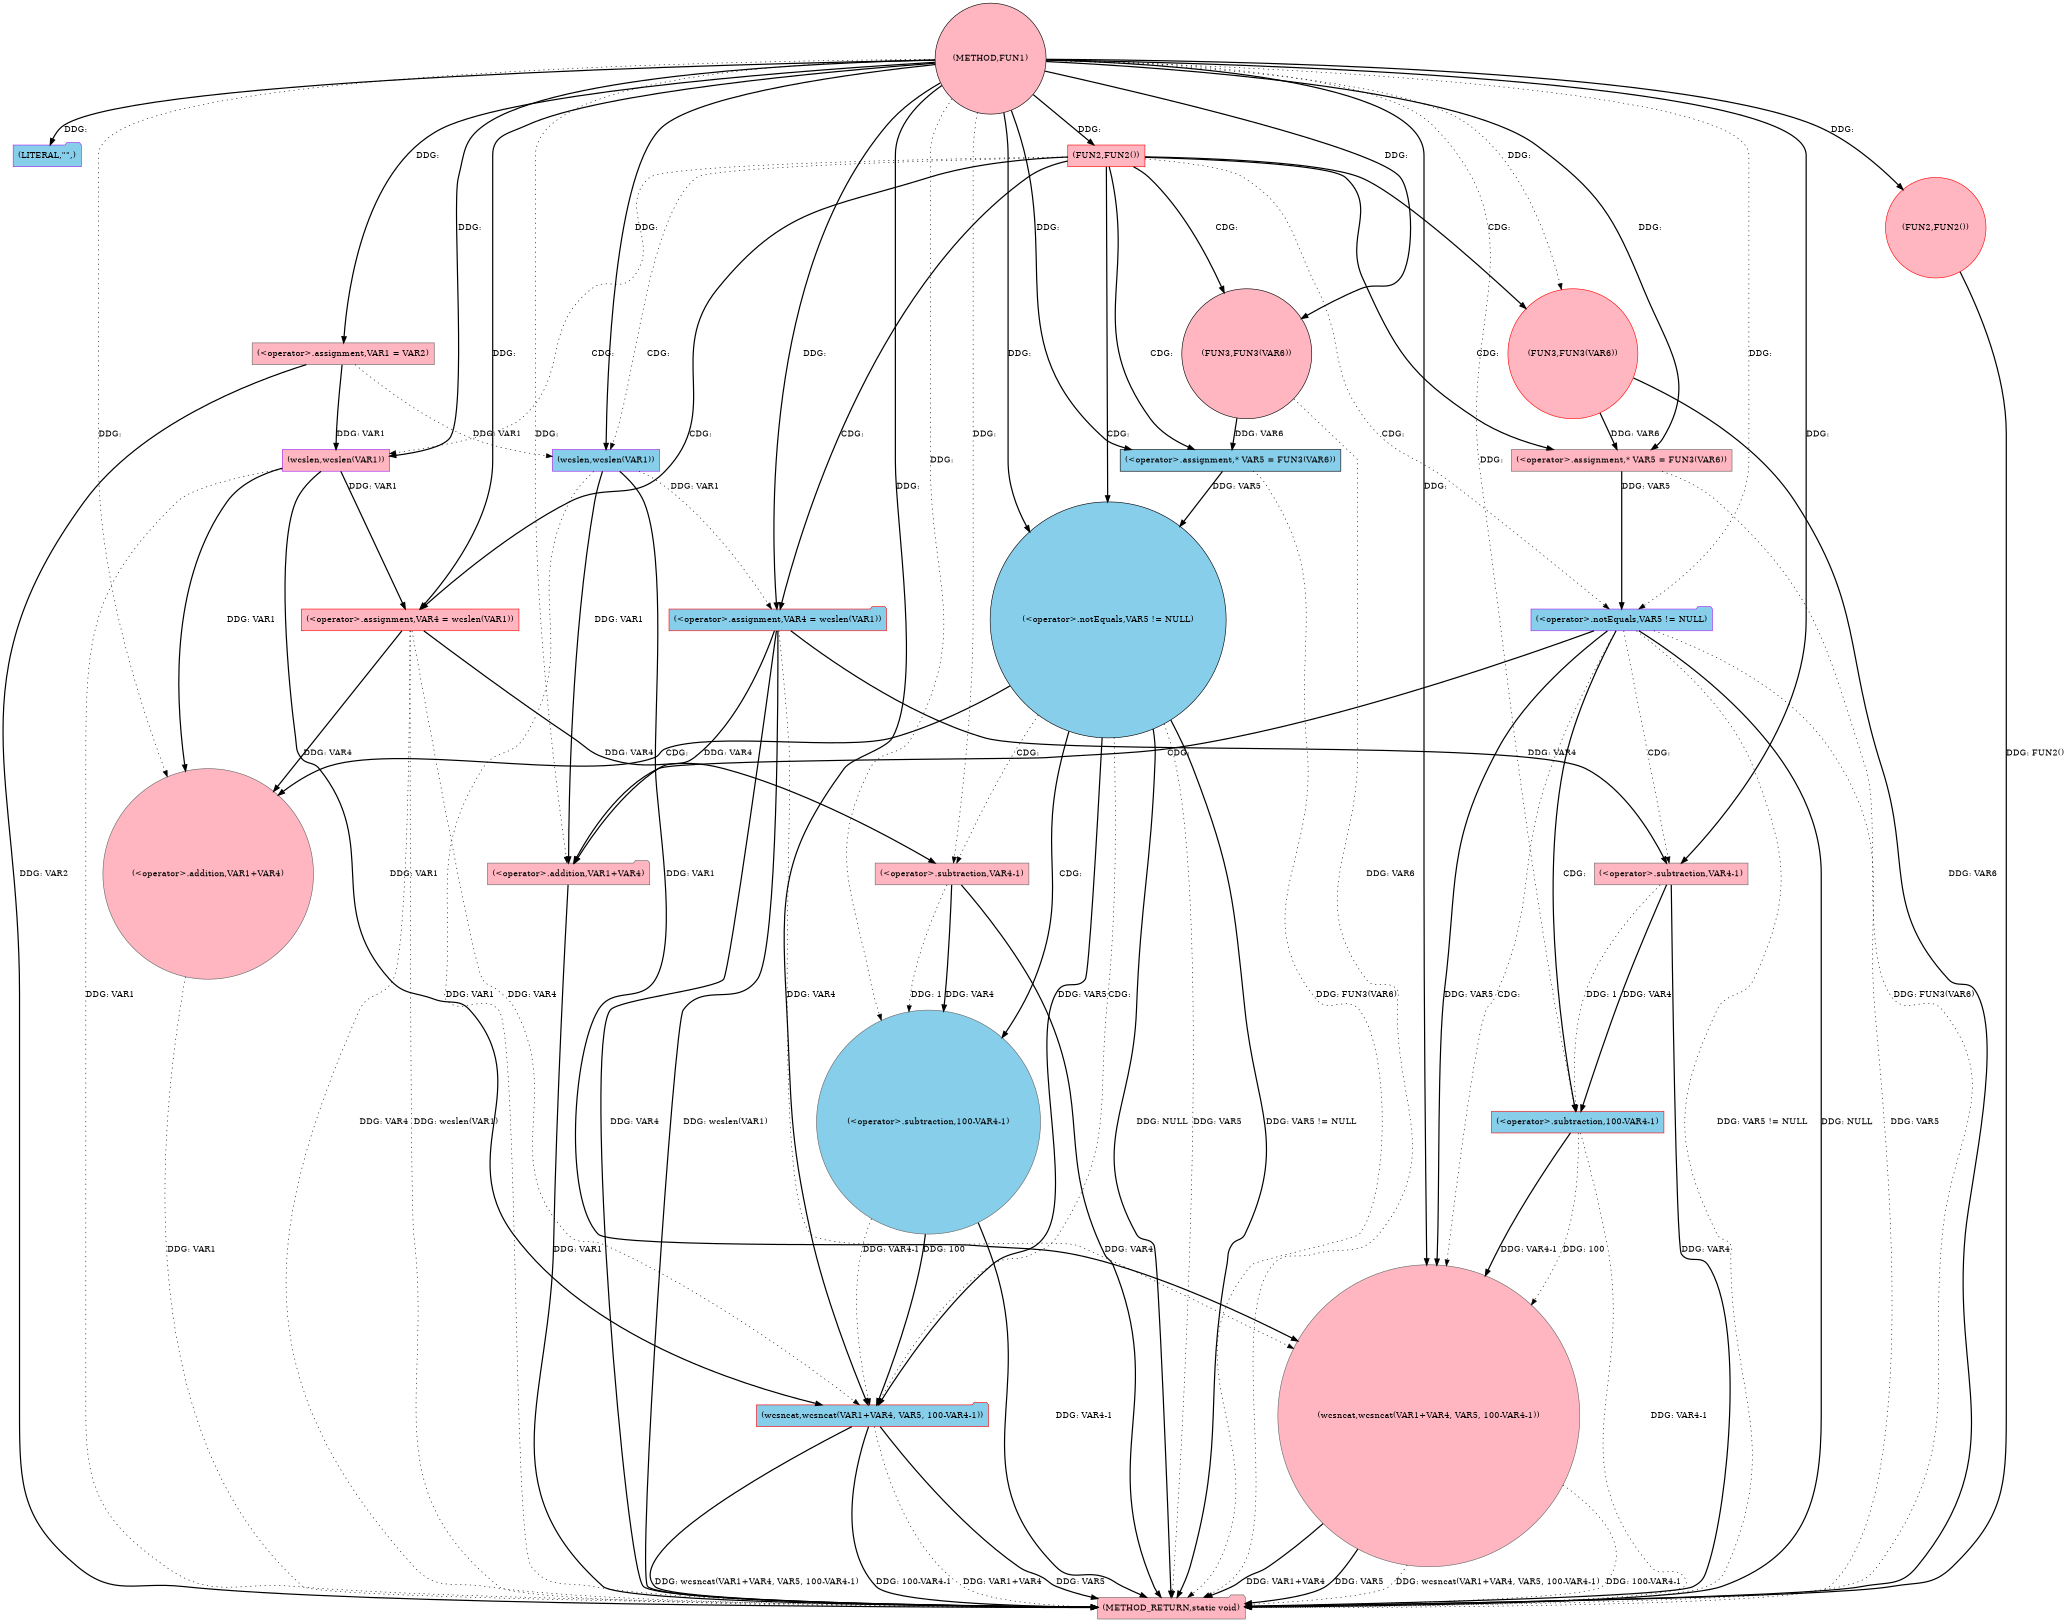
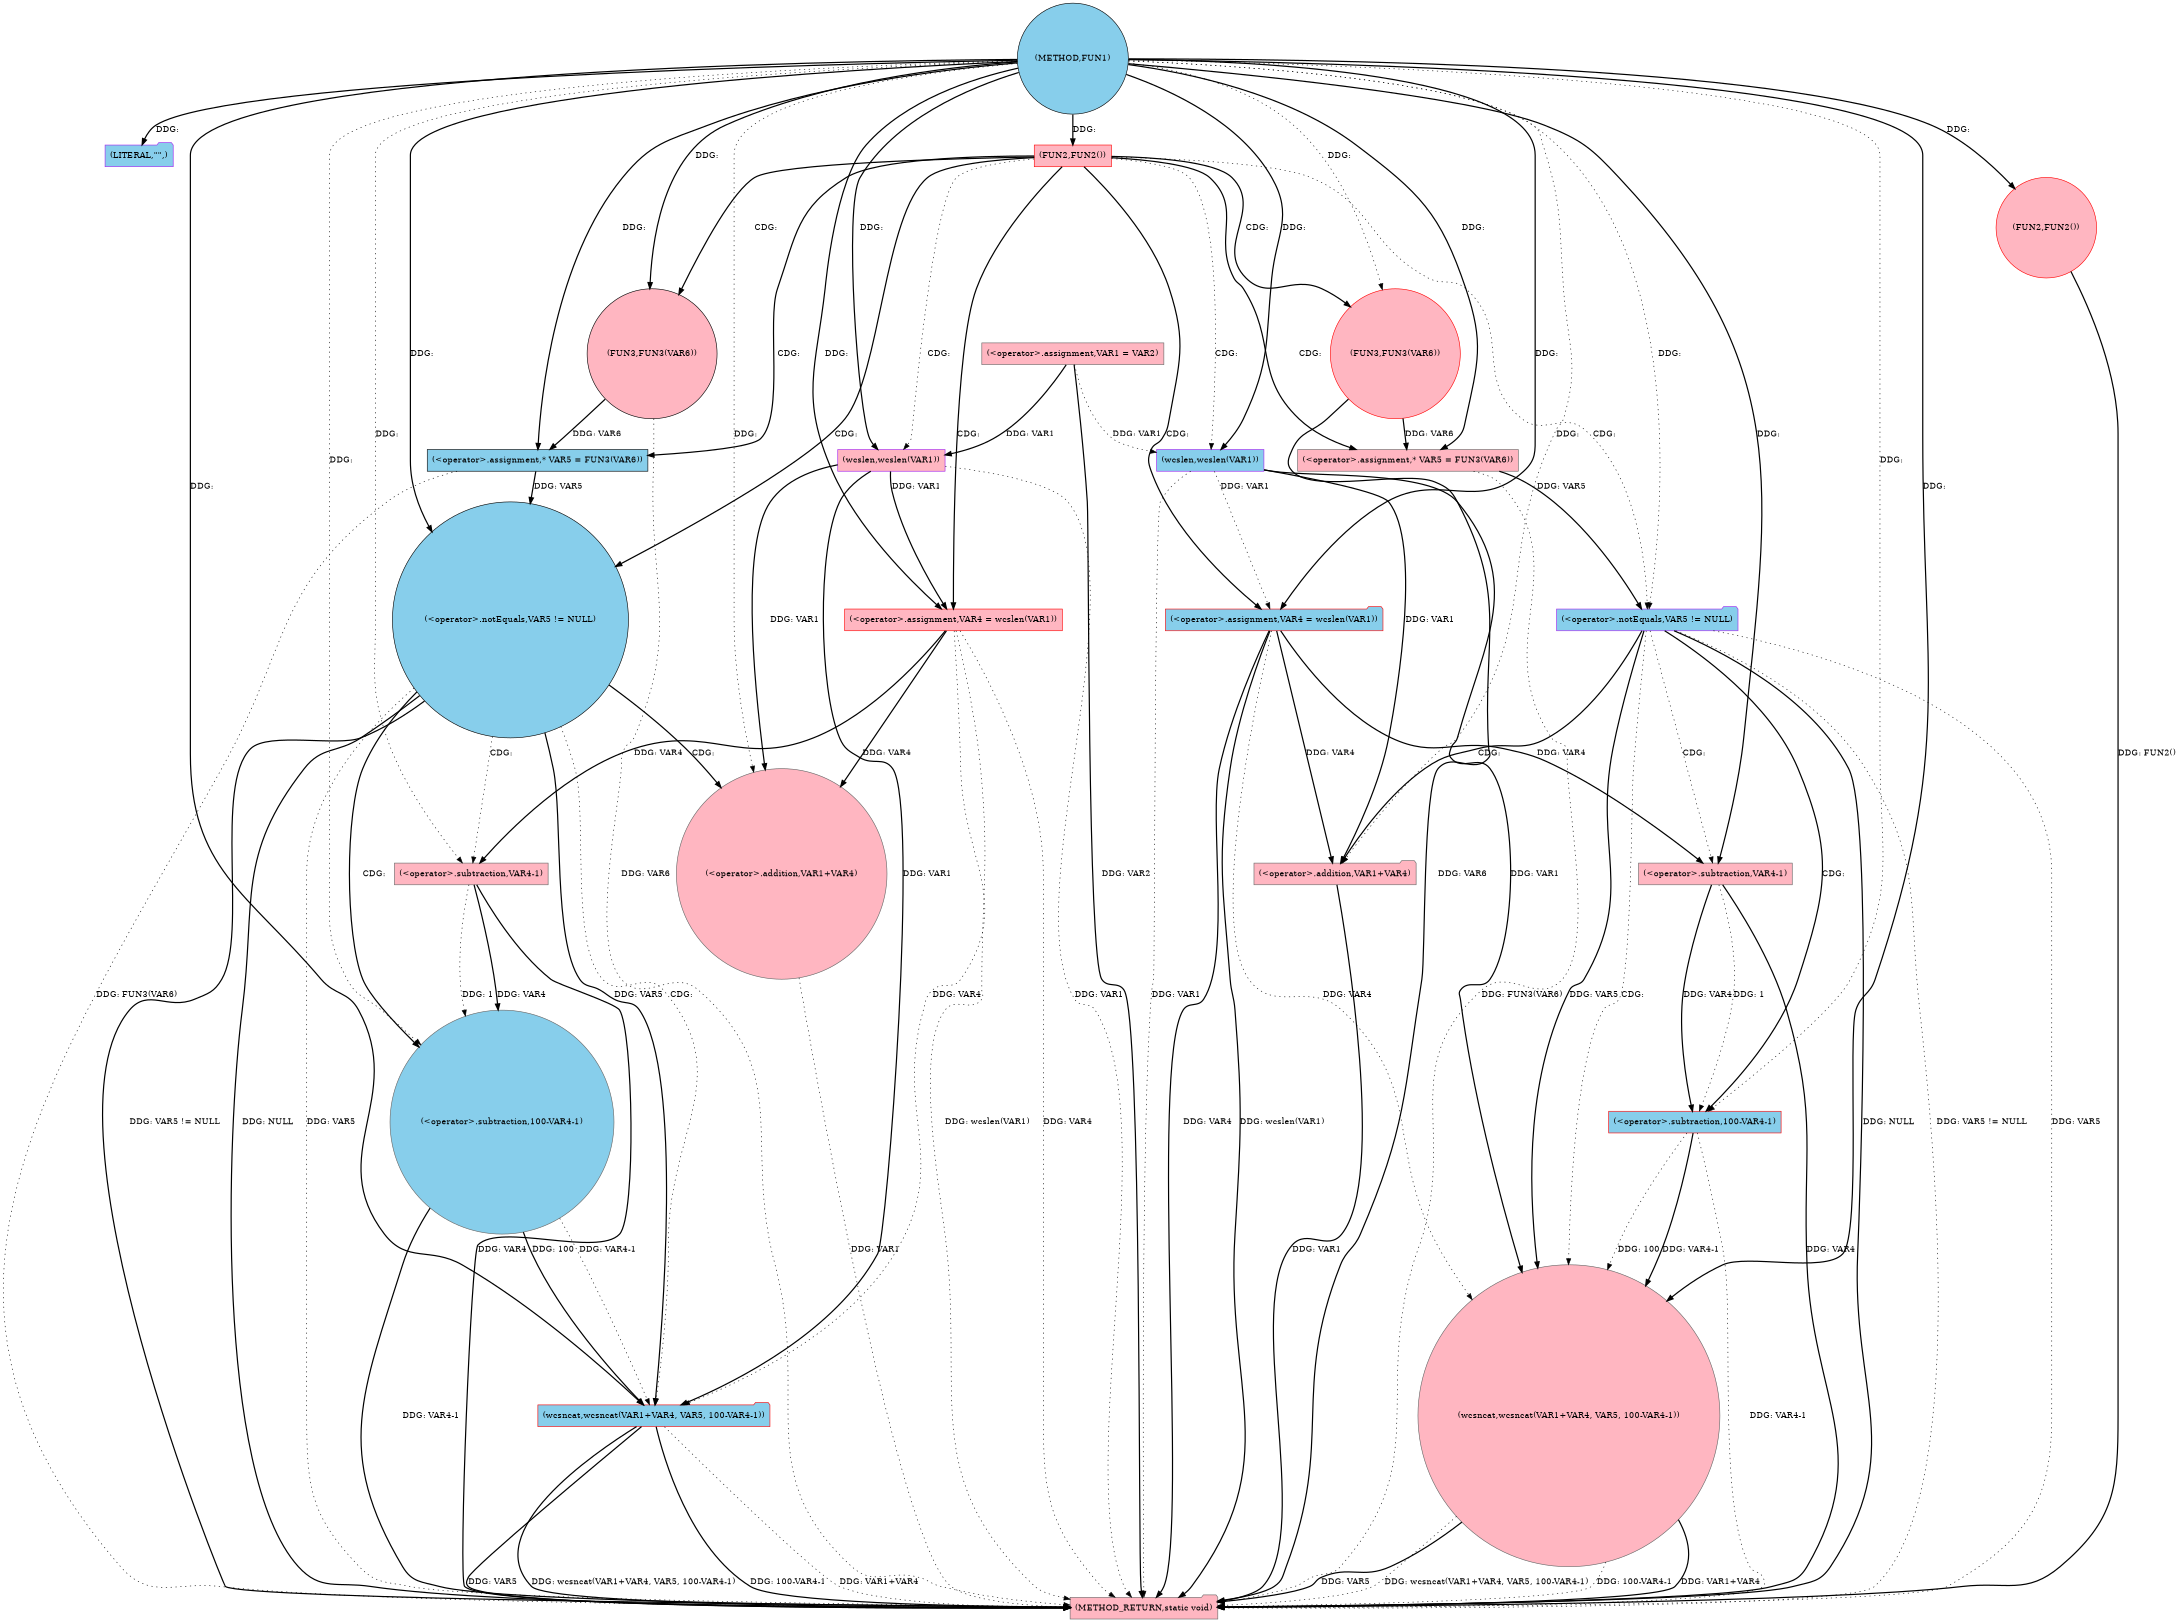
(991, 59) -> (1073, 59)
(568, 98) -> none
